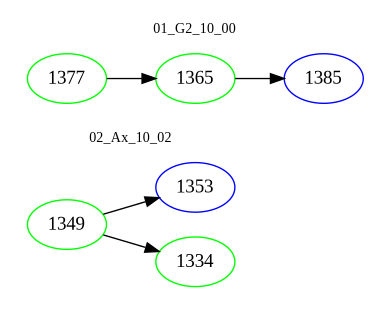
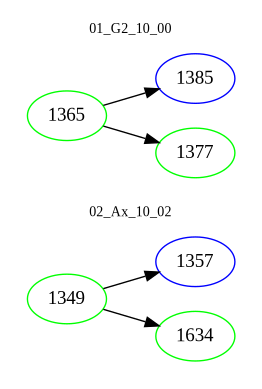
(124, 79) -> (124, 132)
(195, 187) -> (195, 262)
(195, 262) -> (195, 336)
